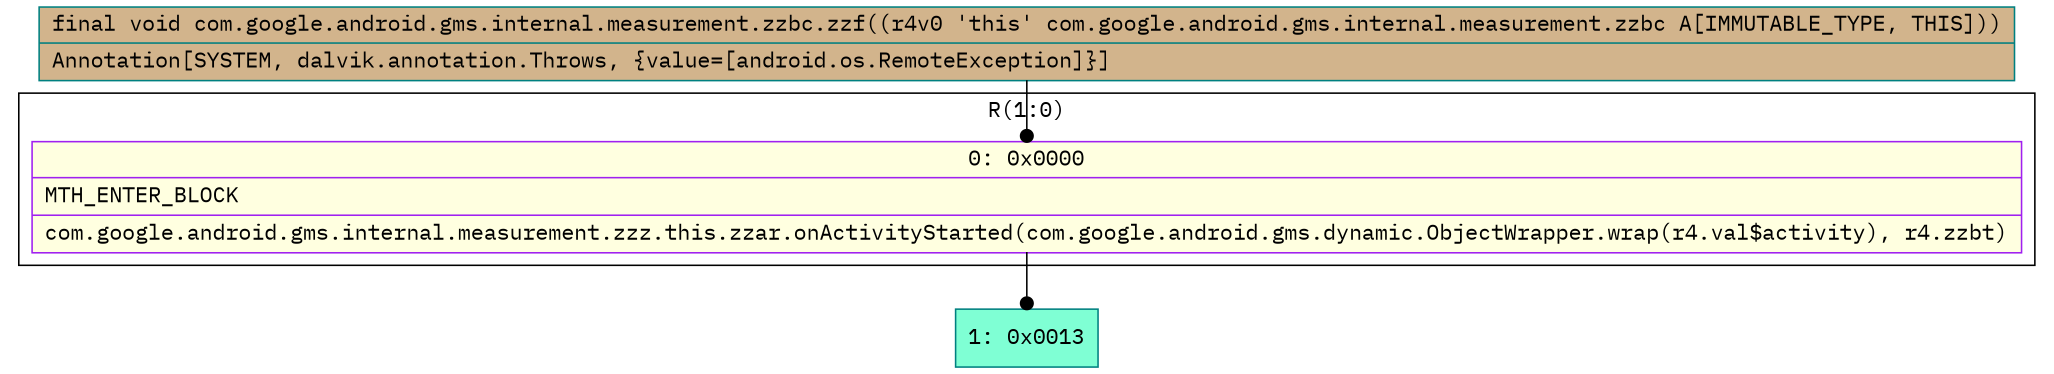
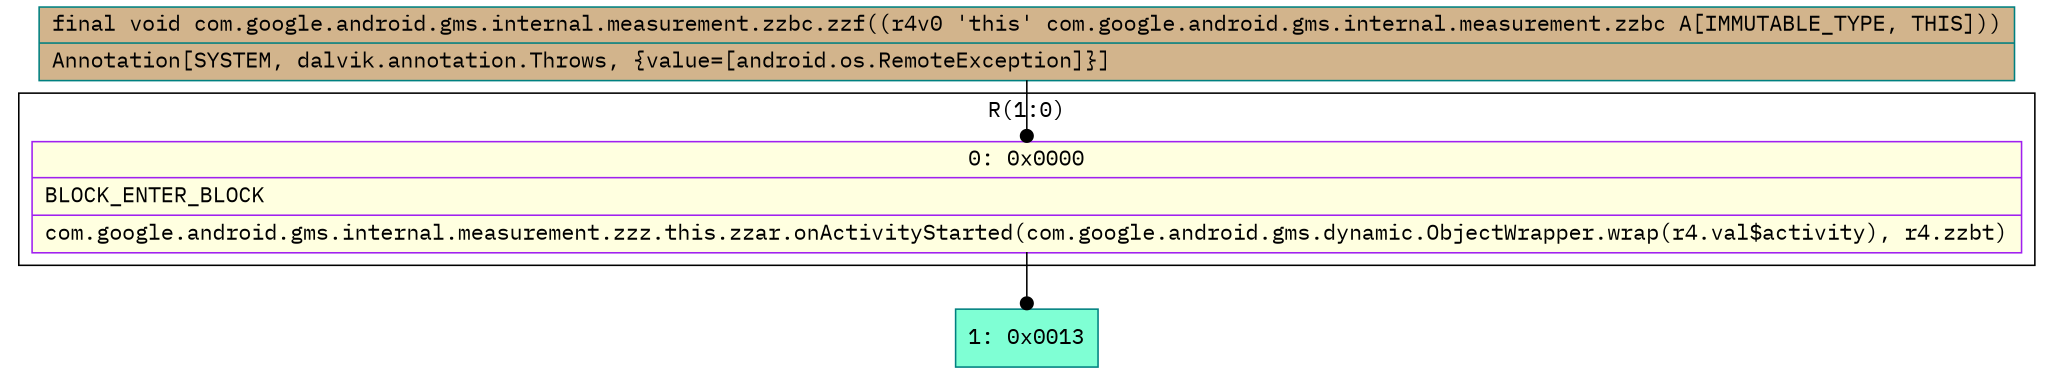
(142, 196) -> (155, 196)
